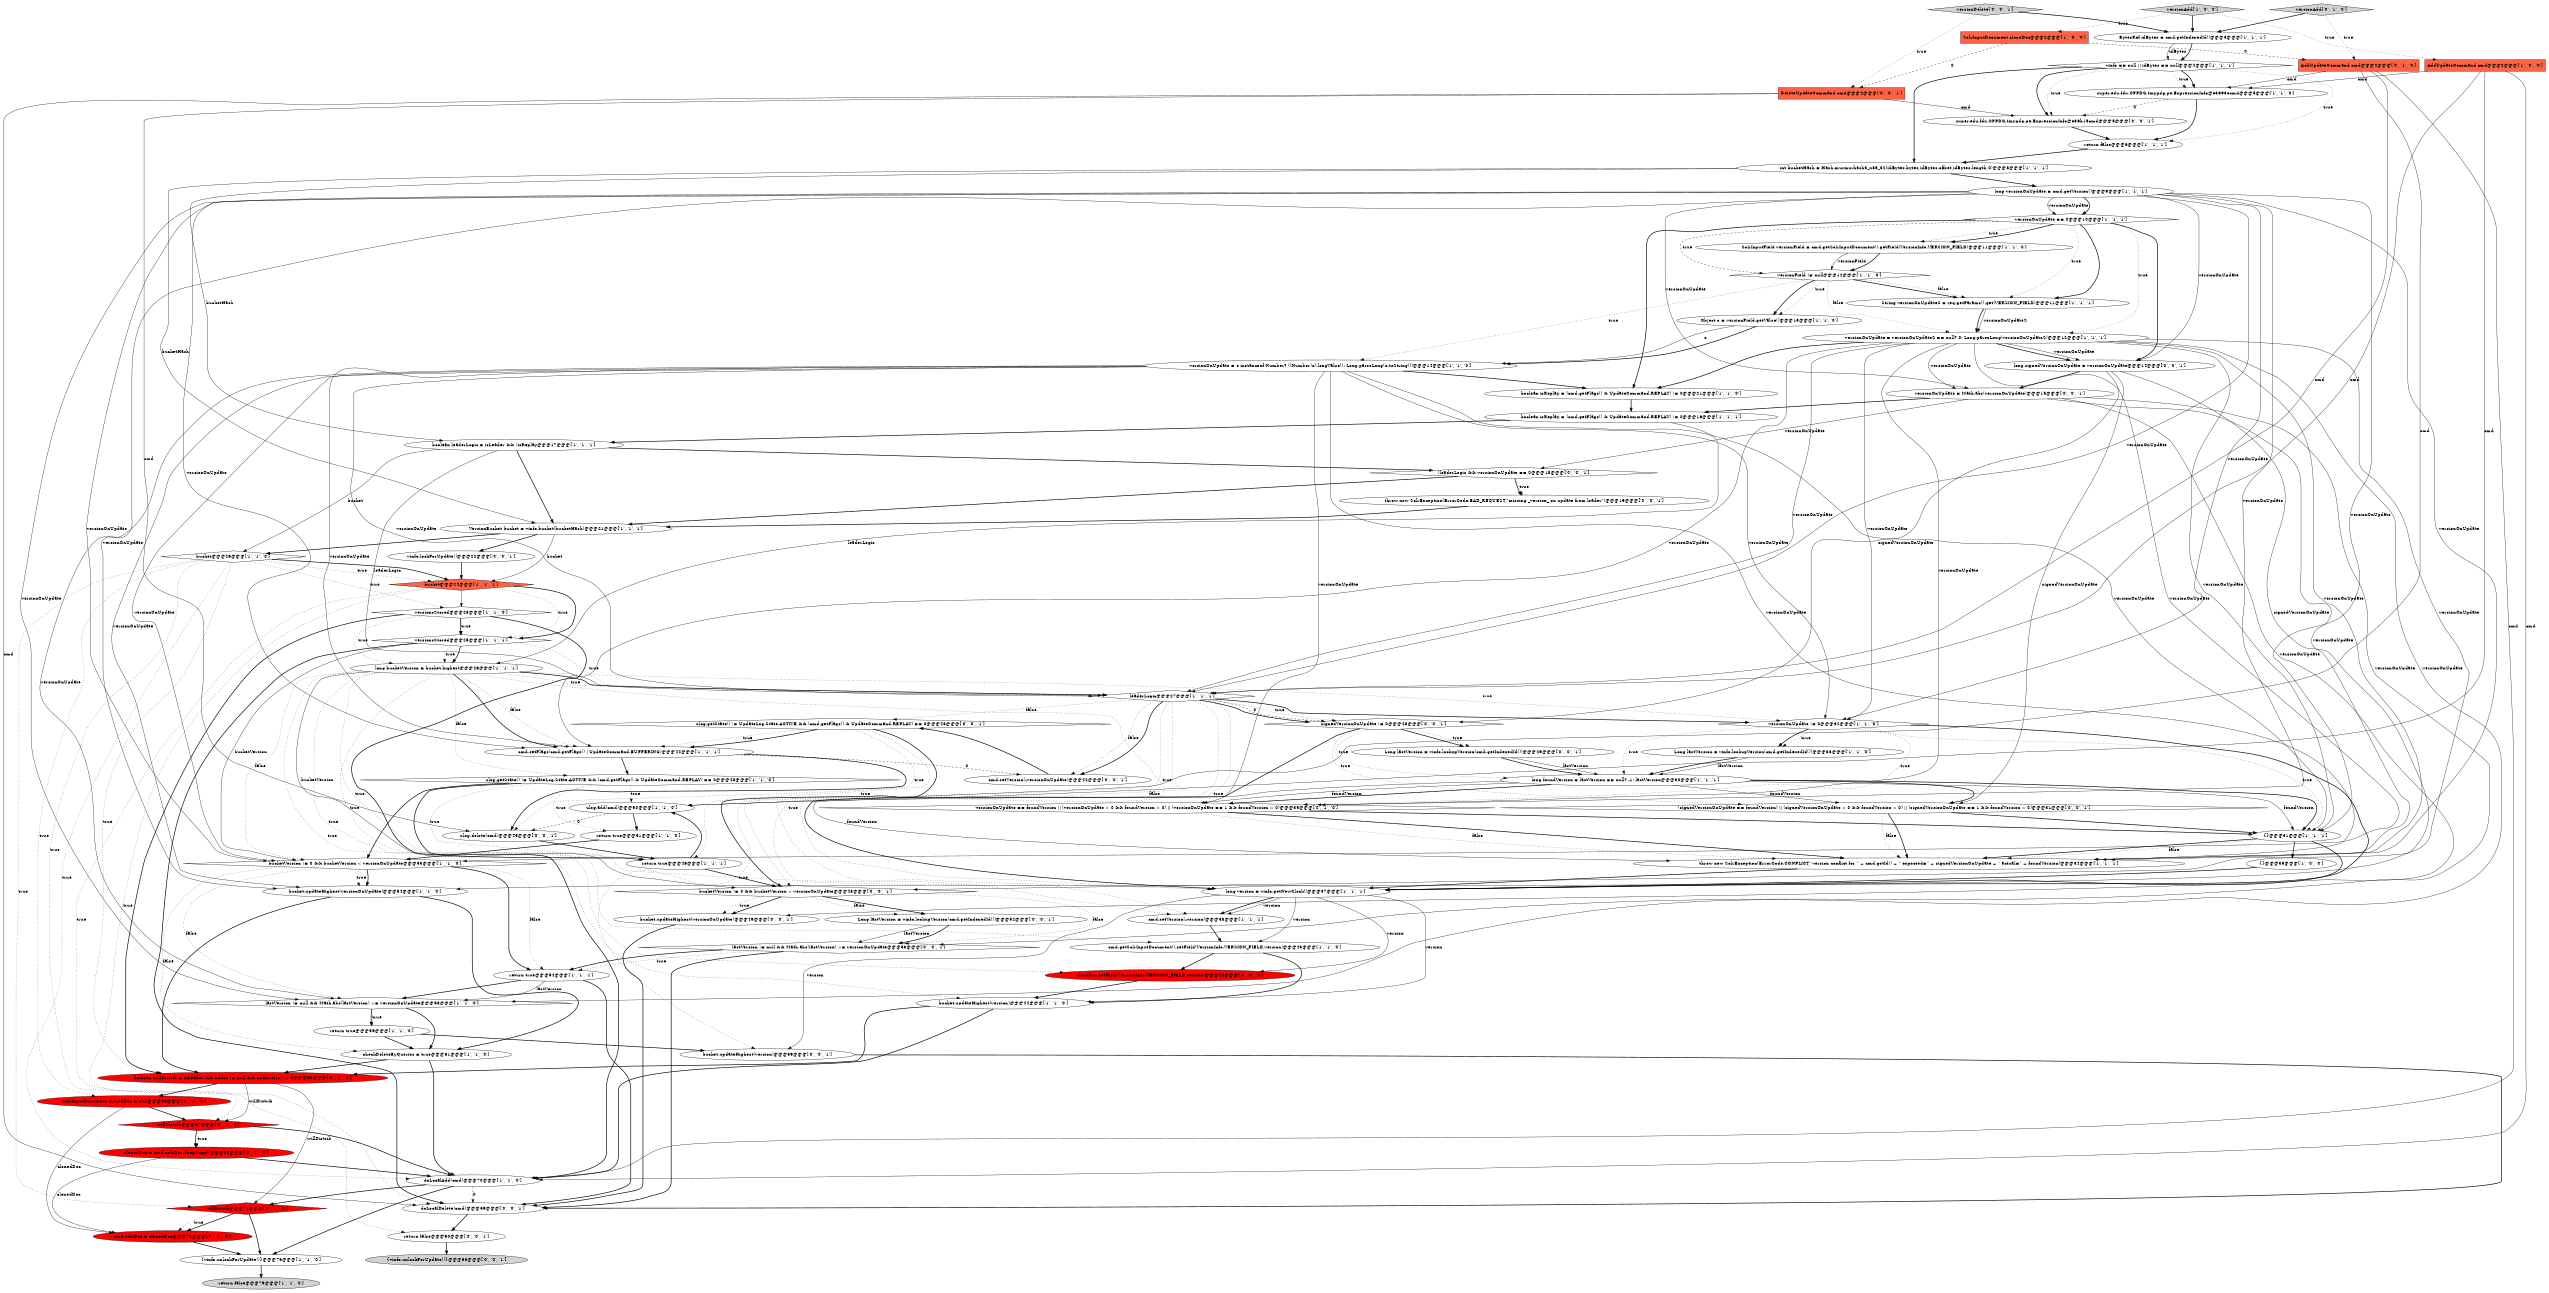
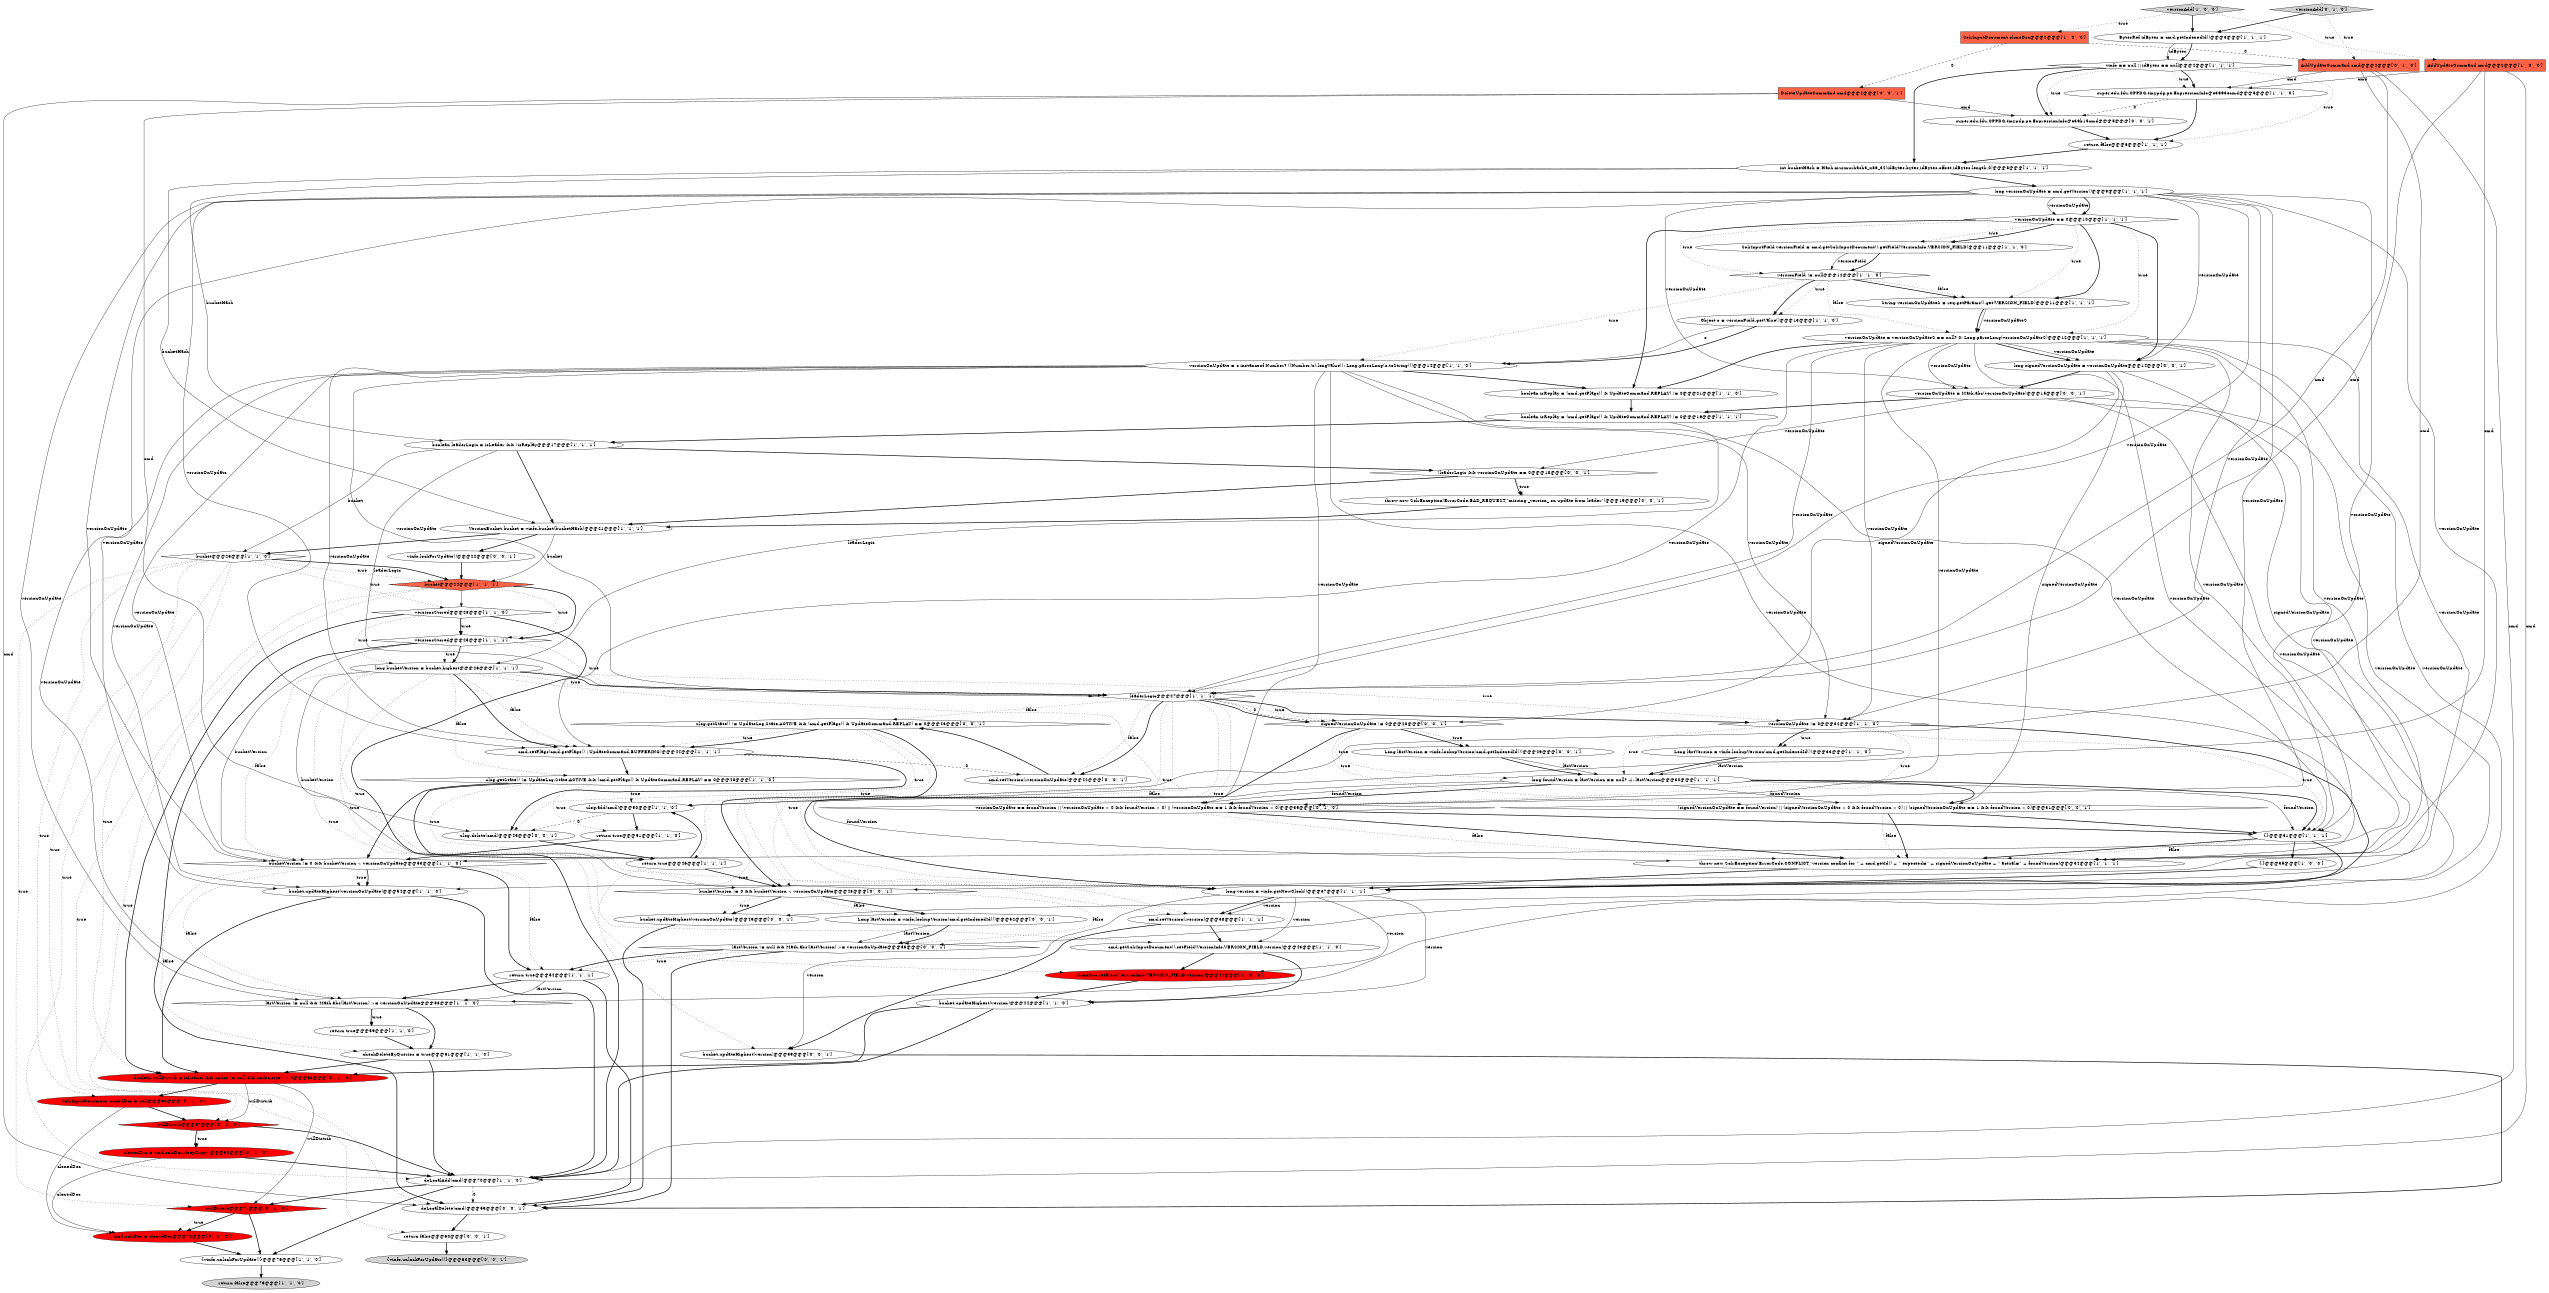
(1985, 10) -> none
(1793, 229) -> (1793, 229)
(569, 877) -> none
(530, 993) -> (577, 994)
(561, 1042) -> (976, 981)
